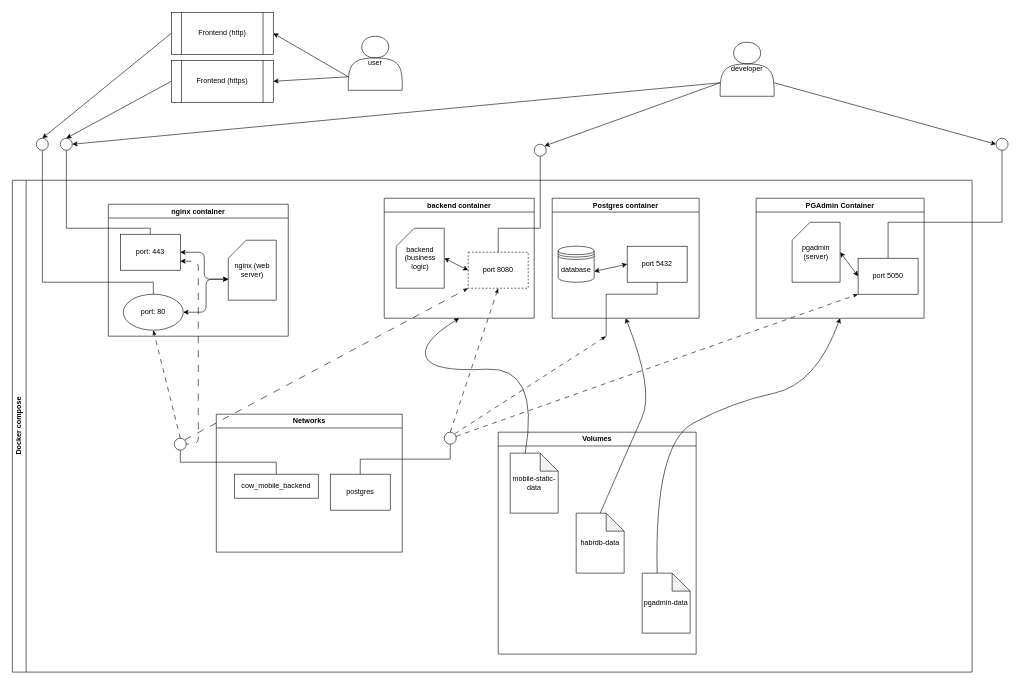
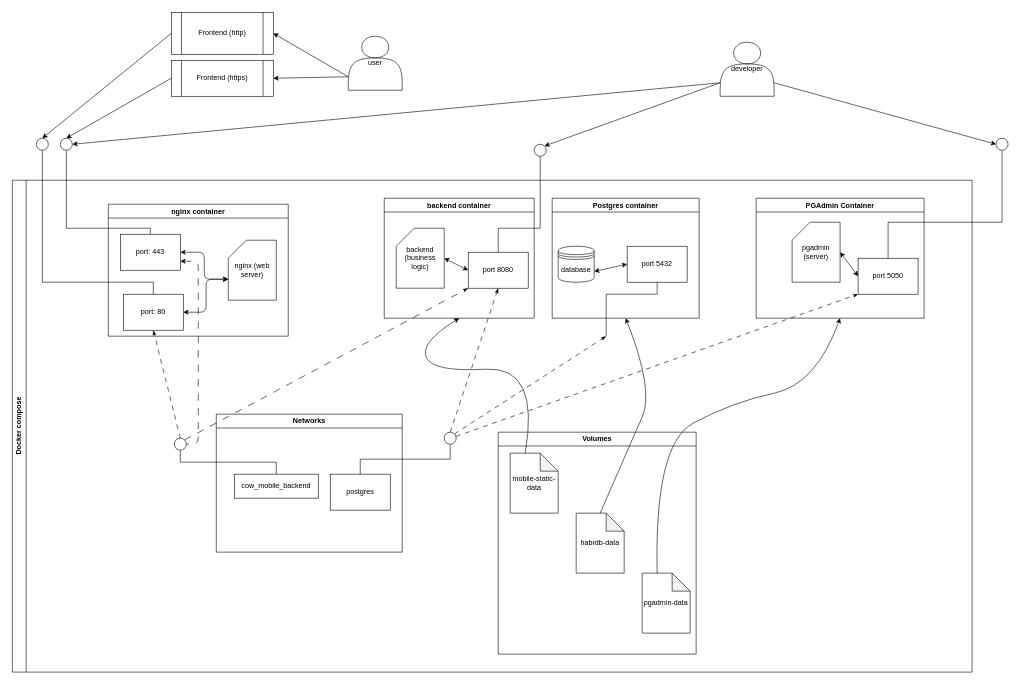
(222, 81) -> (222, 78)
(498, 270) -> (498, 270)
(153, 312) -> (153, 312)
